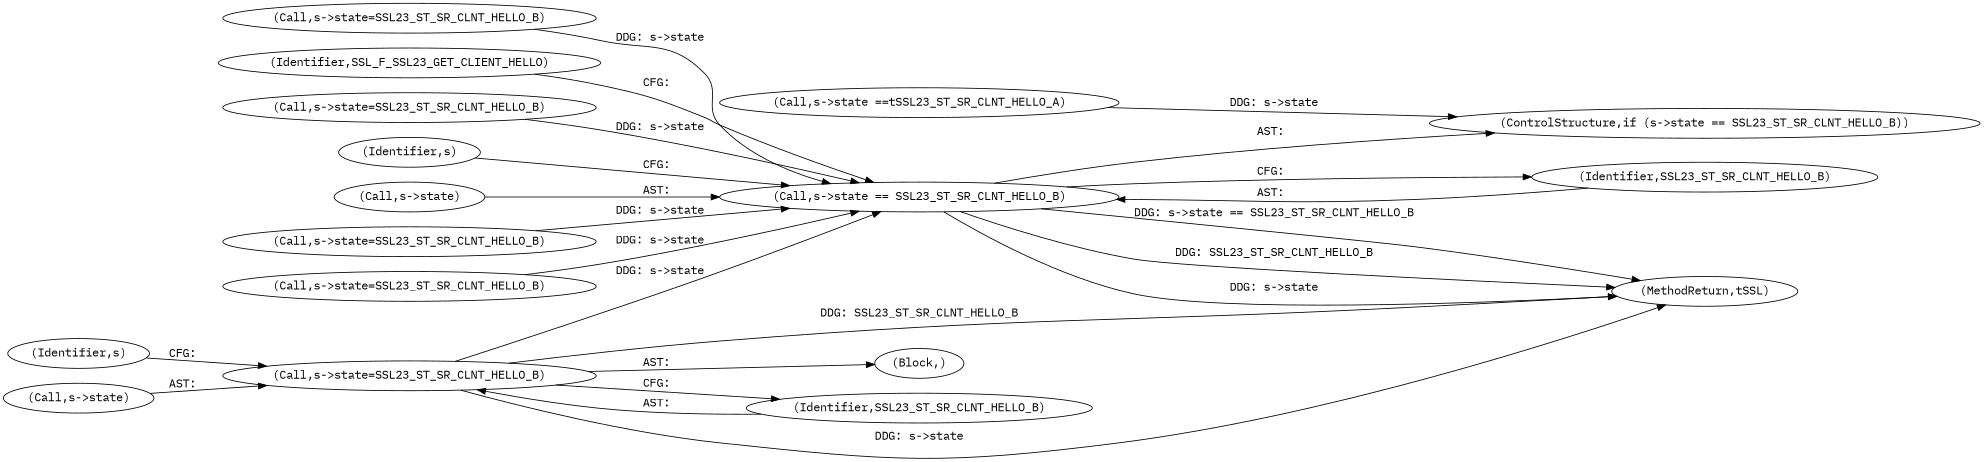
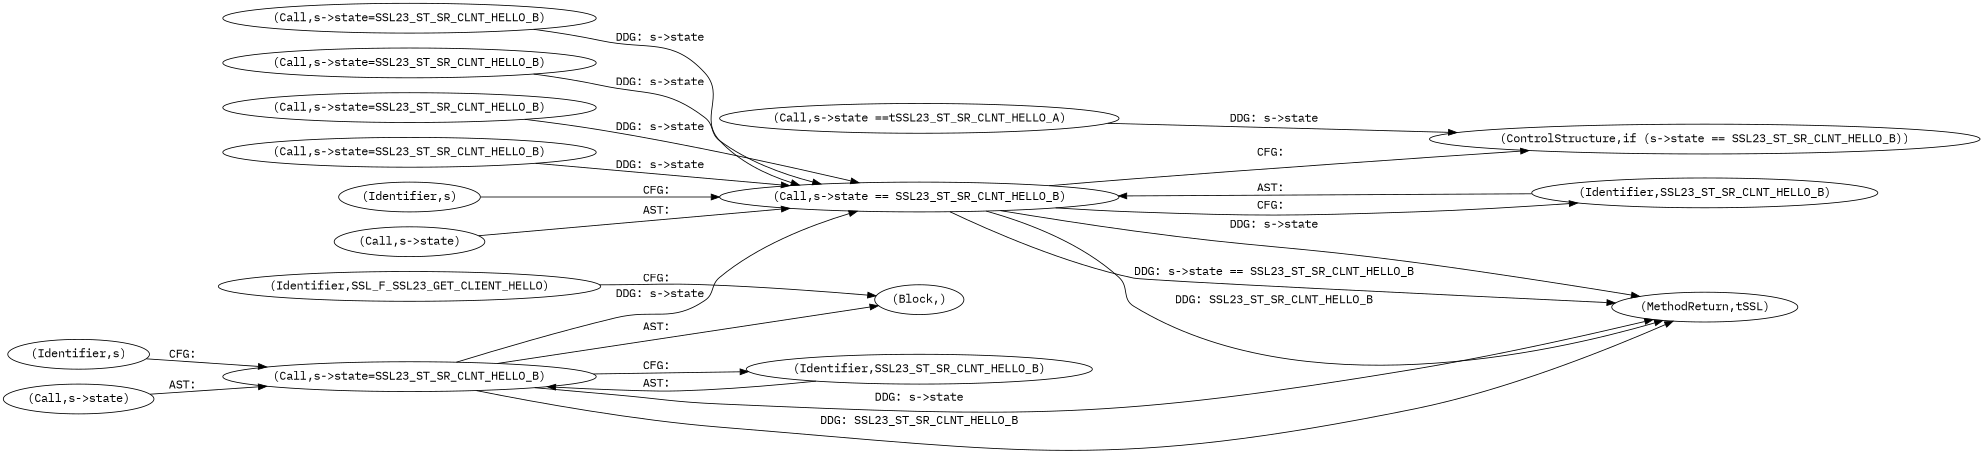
(703, 117) -> (734, 286)
(1274, 132) -> (1274, 153)
